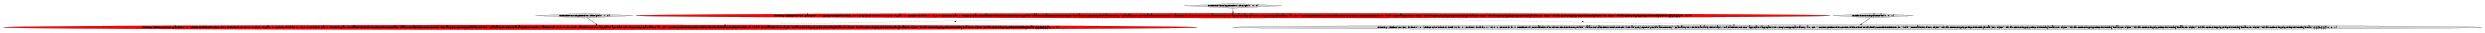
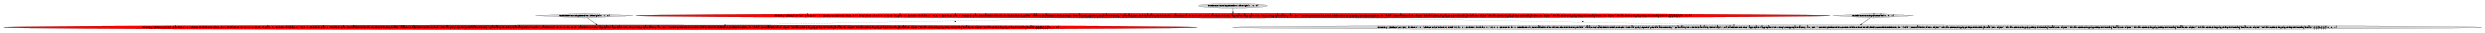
(1233, 6) -> (1233, 6)
